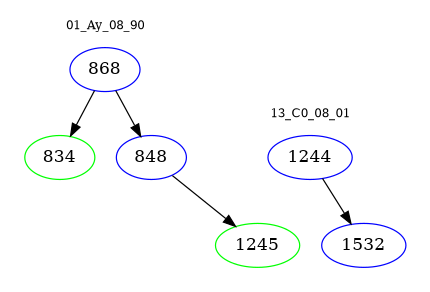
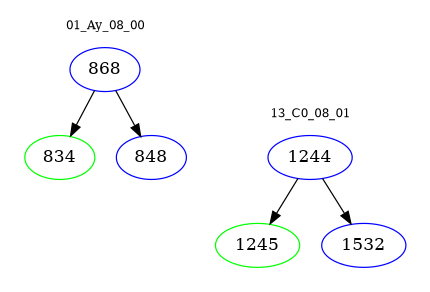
(106, 26) -> (106, 26)
(199, 197) -> (287, 196)
